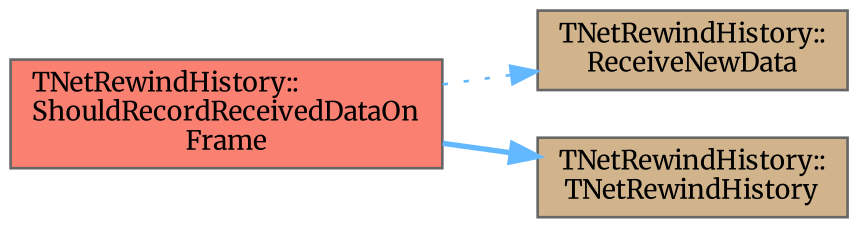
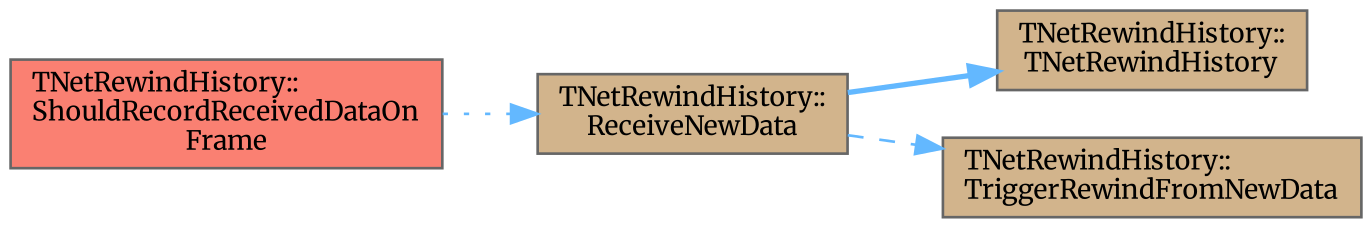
(477, 148) -> (909, 84)
none -> (1152, 177)
